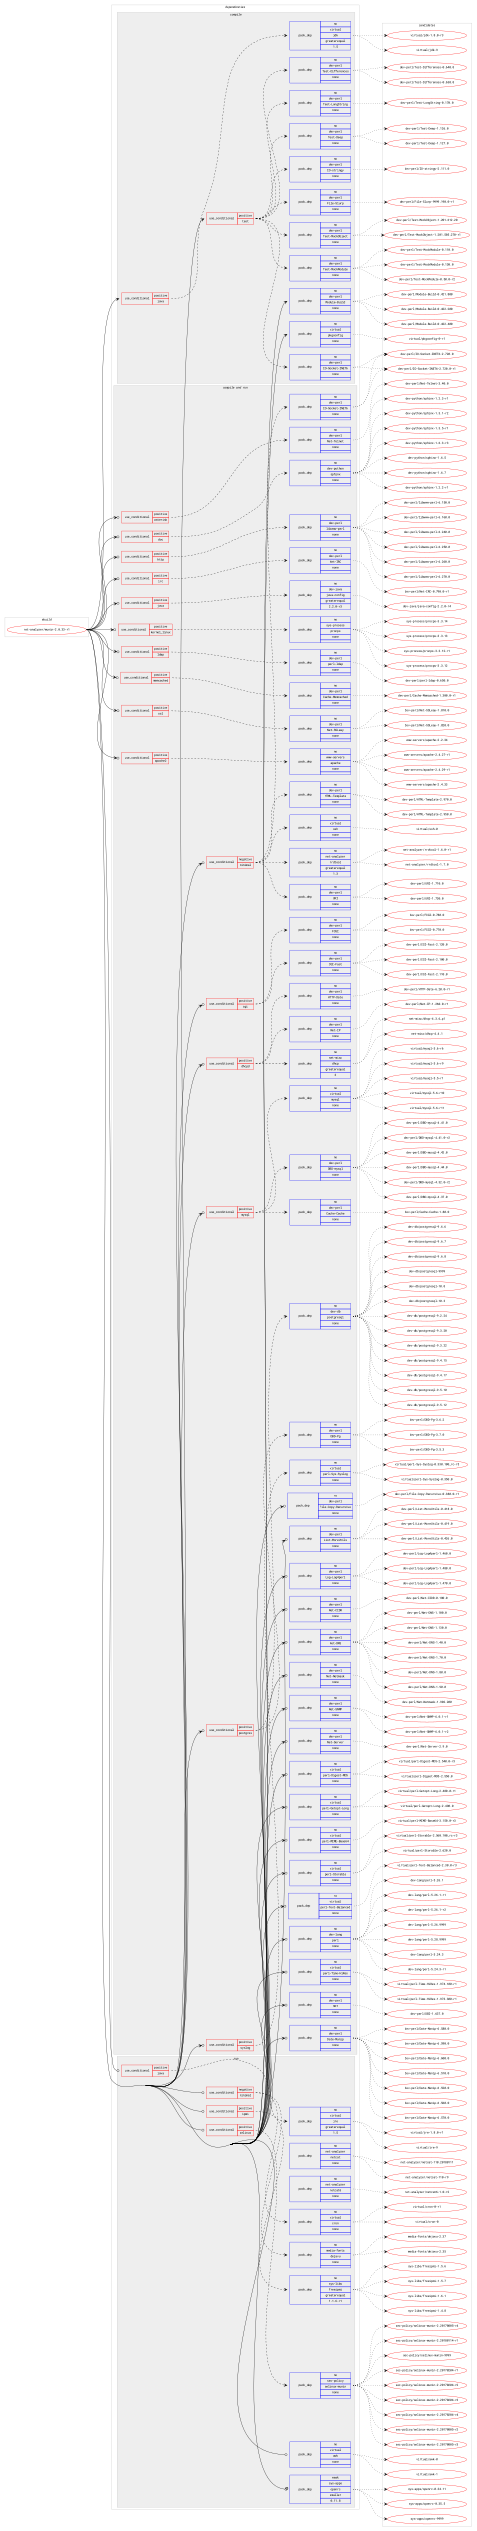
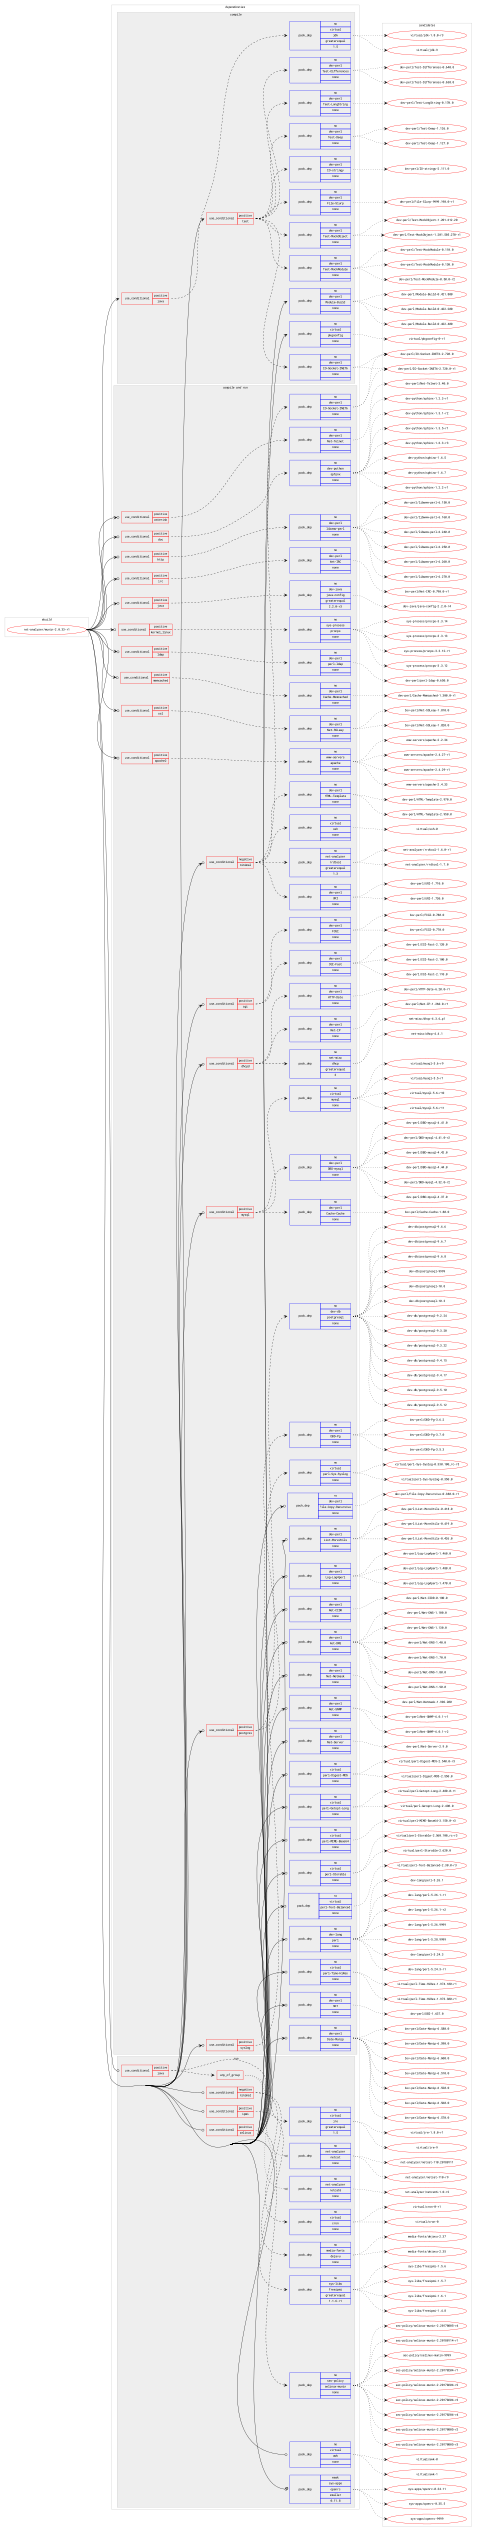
(427, 1049) -> none
none -> (230, 2075)
